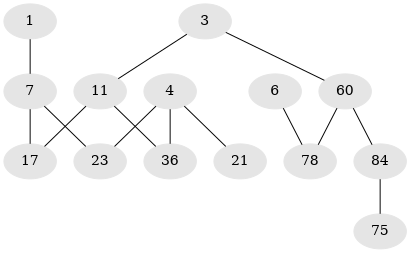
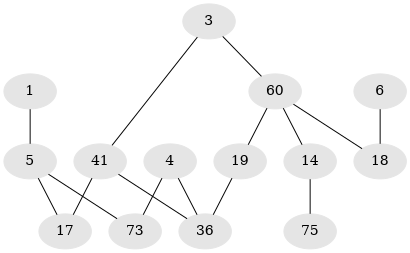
(30, 91) -> (30, 161)
(100, 91) -> (100, 161)
(100, 161) -> (135, 231)
none -> (240, 161)
(240, 161) -> none
(310, 161) -> (380, 161)
(380, 161) -> (310, 161)
